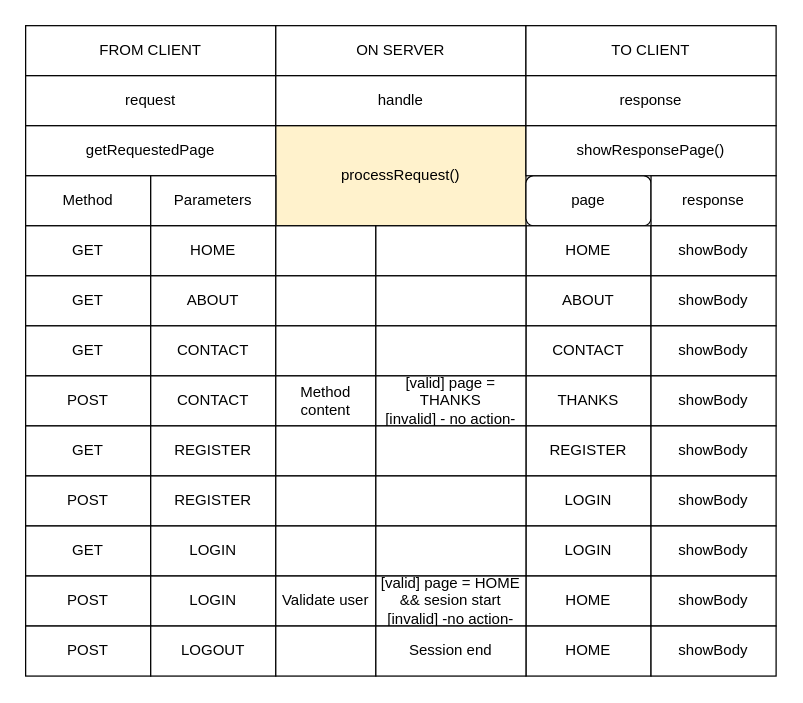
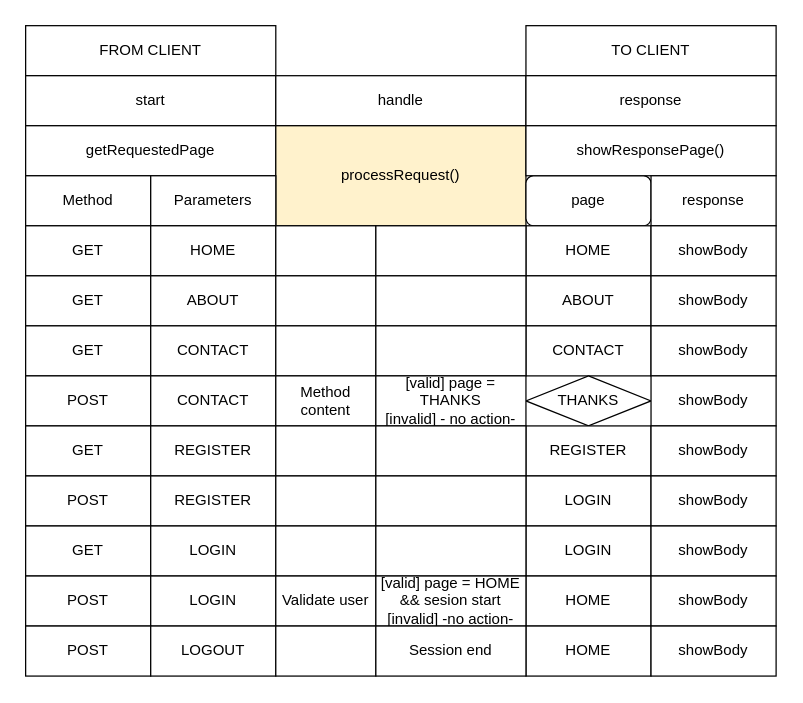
(401, 51) -> none
(151, 101) -> (151, 101)
(588, 401) -> (588, 401)
